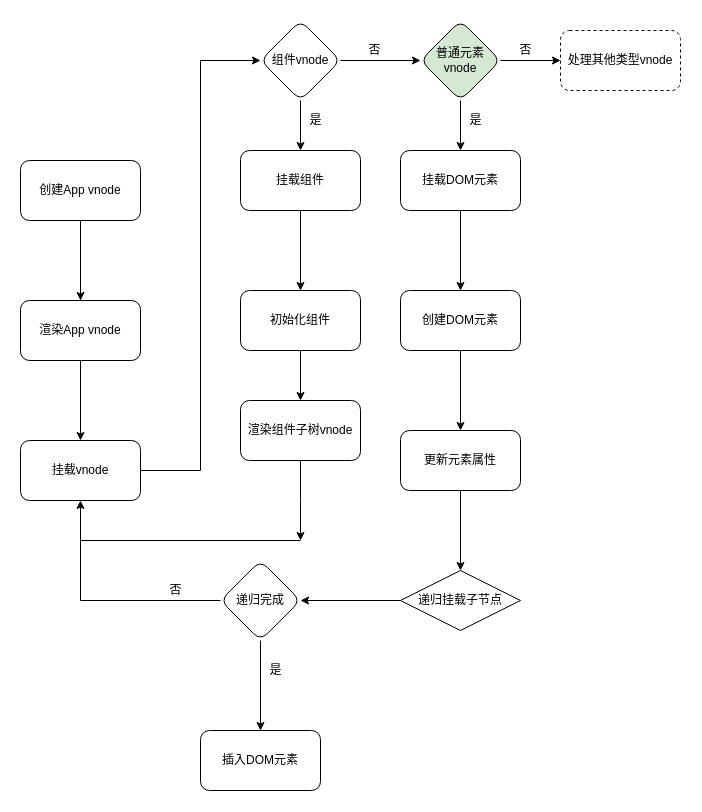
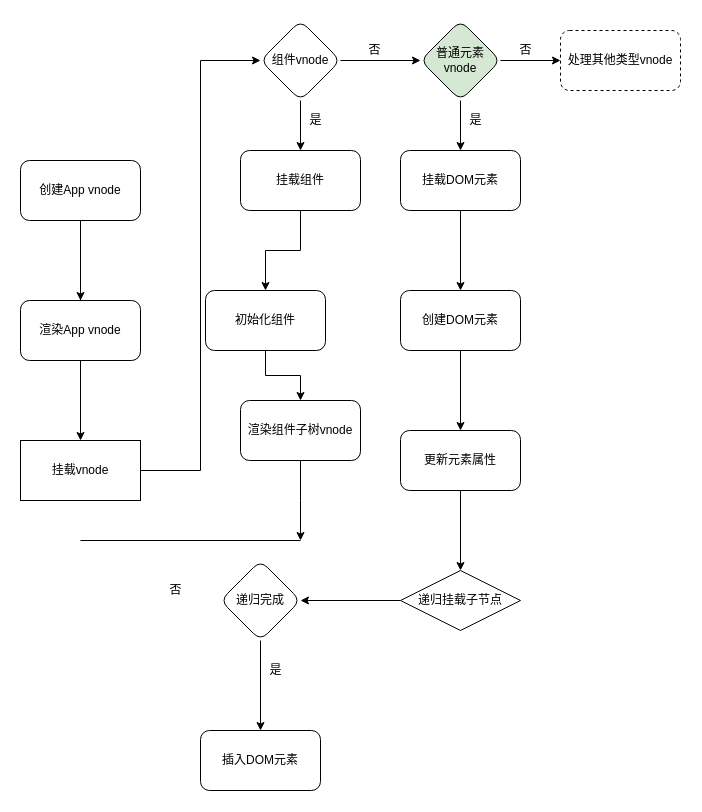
(301, 321) -> (266, 321)
(81, 471) -> (81, 471)
(105, 601) -> none
